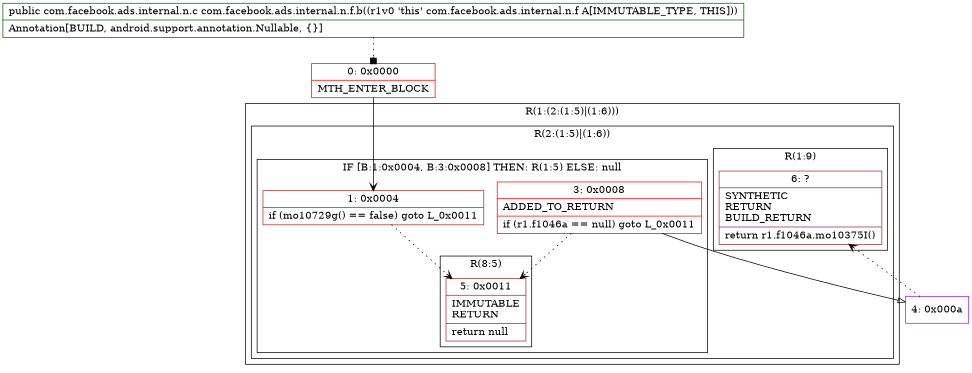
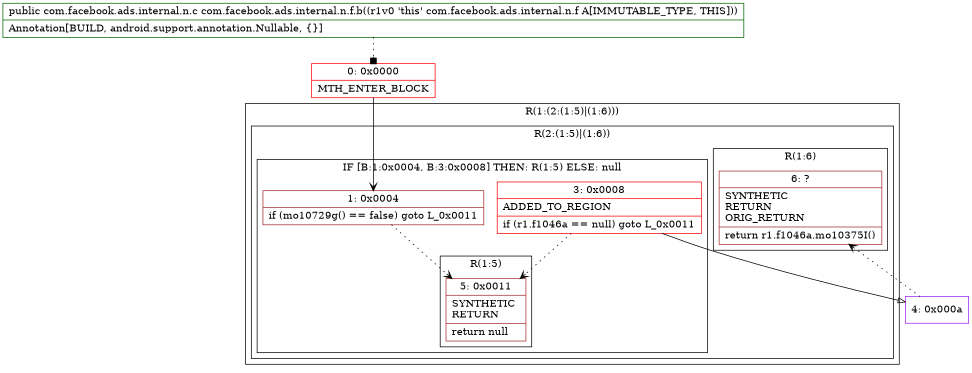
(800, 157) -> (800, 157)
(559, 207) -> (557, 207)
(769, 218) -> (765, 218)
(486, 264) -> (486, 264)
(486, 304) -> (484, 304)
